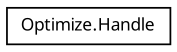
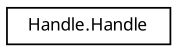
(89, 26) -> (89, 26)
